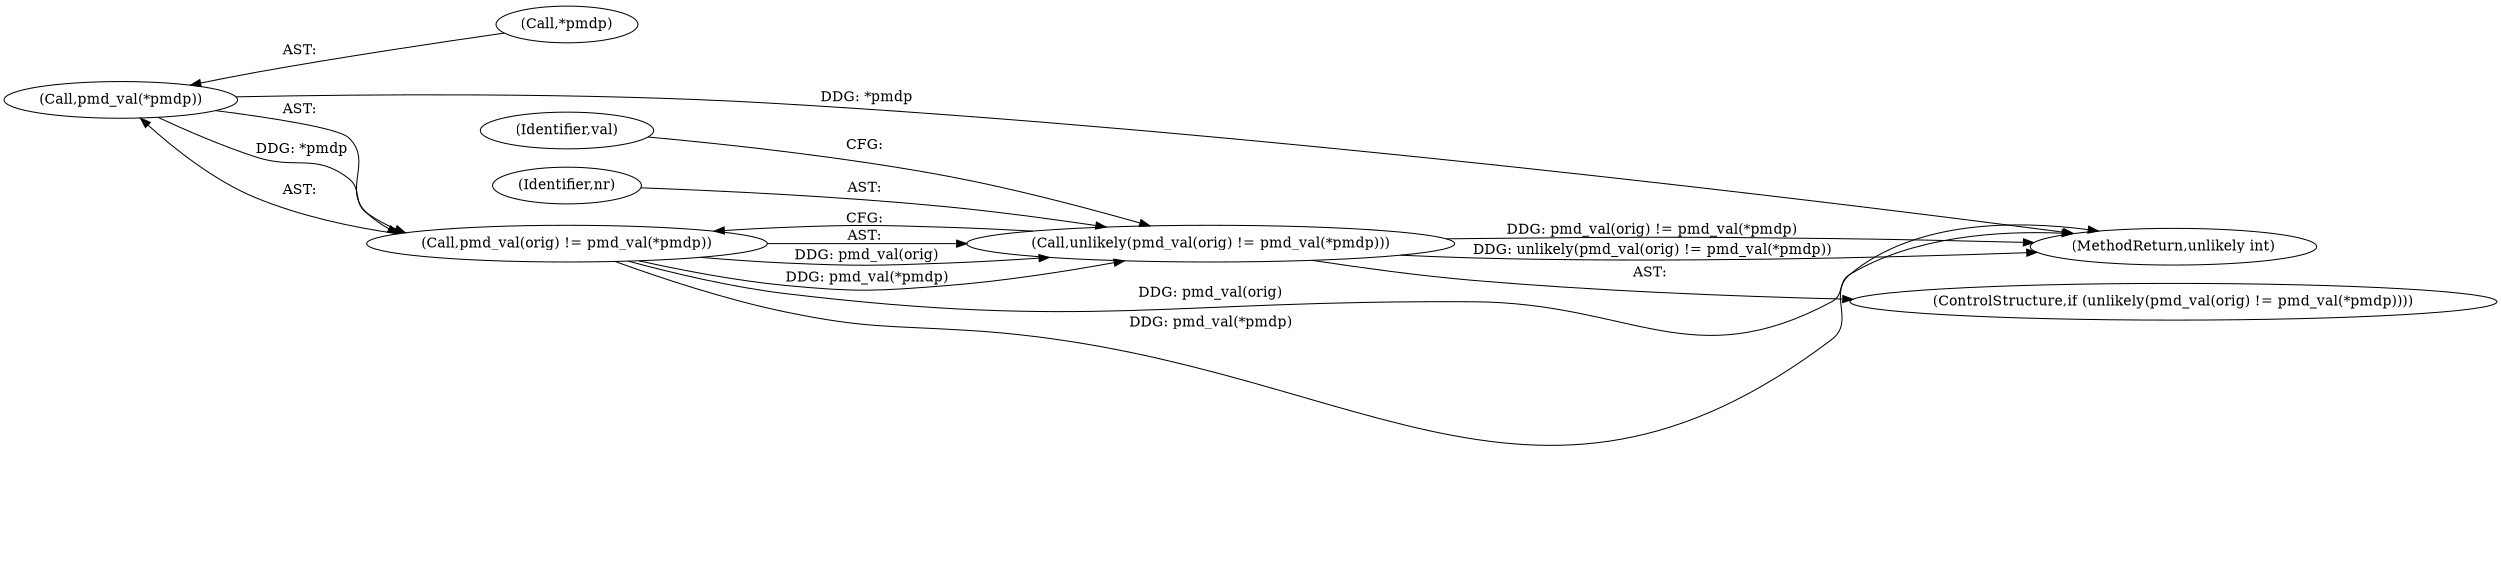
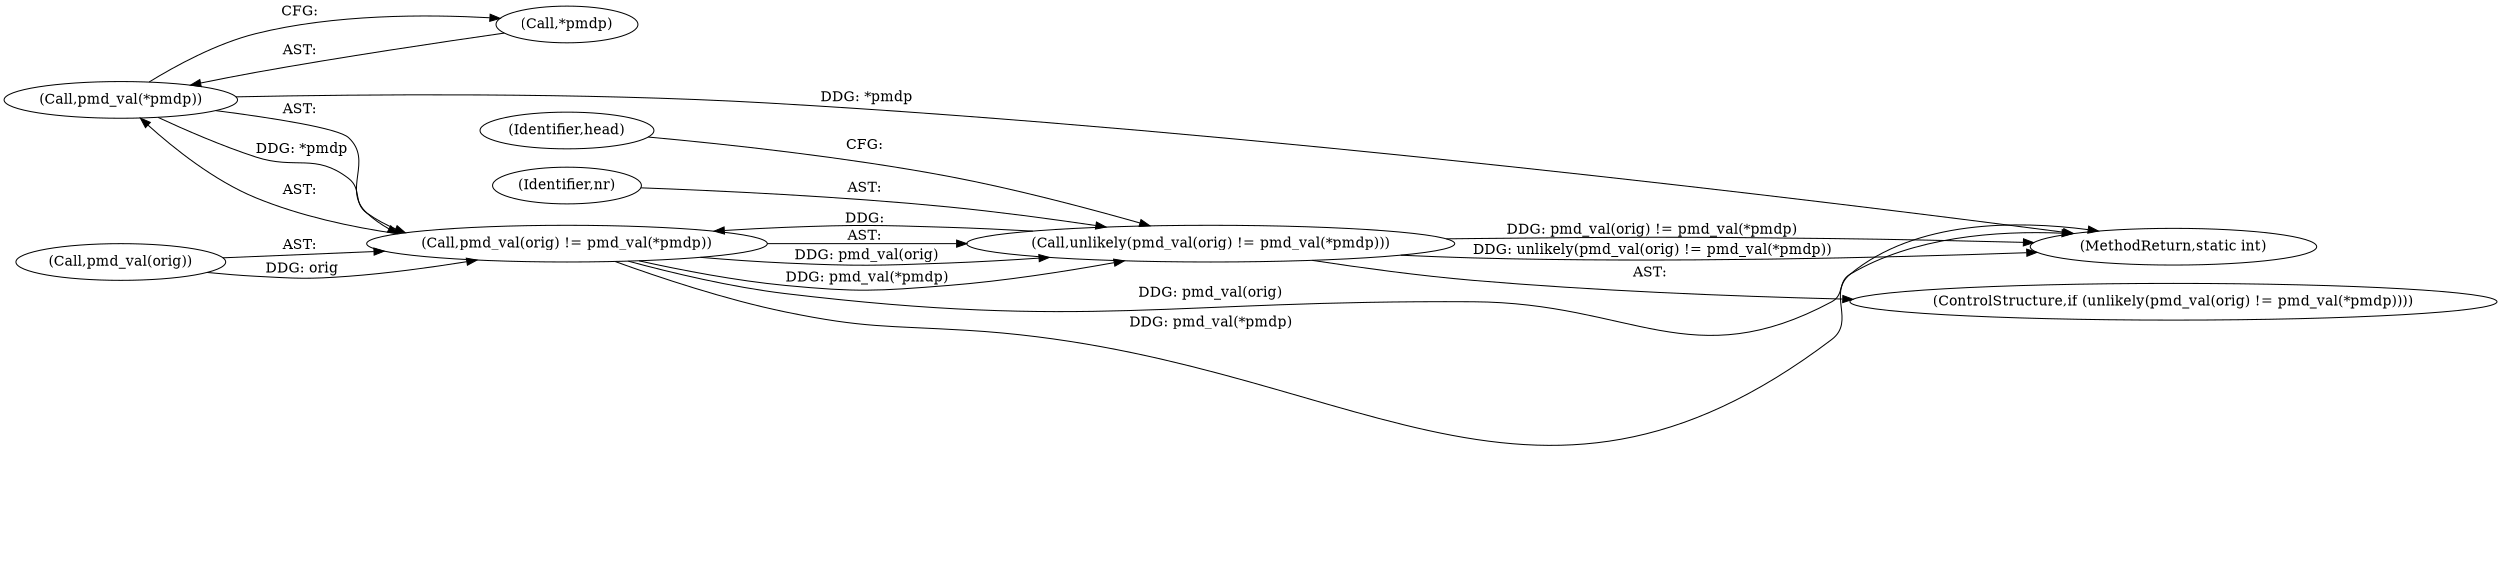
none -> (314, 23)
(567, 130) -> (567, 130)
(867, 219) -> (867, 219)
(2173, 247) -> (2173, 247)
none -> (121, 262)
